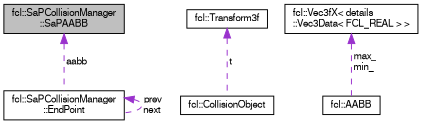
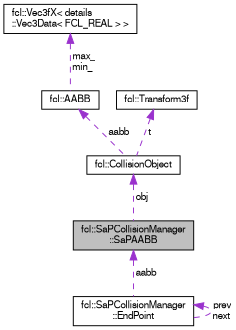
none -> (106, 136)
none -> (133, 203)
